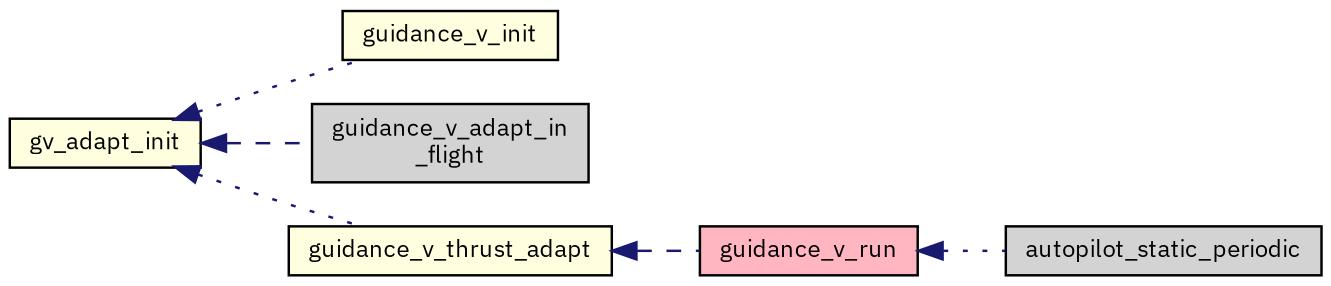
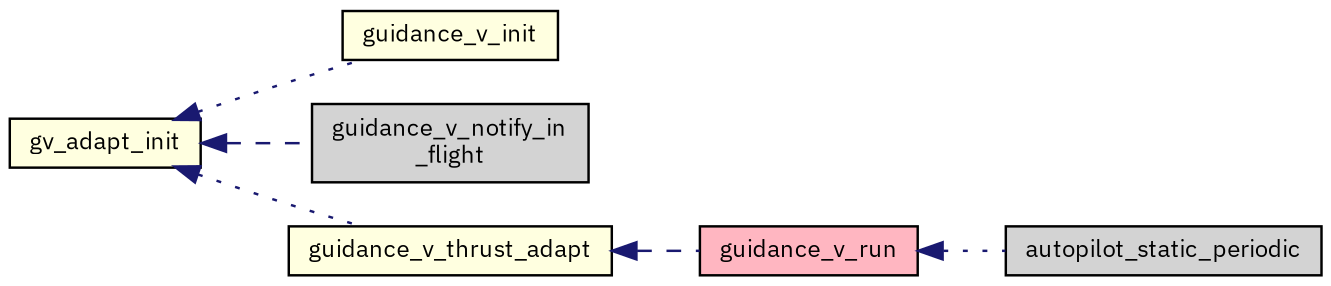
(450, 143) -> (450, 143)
